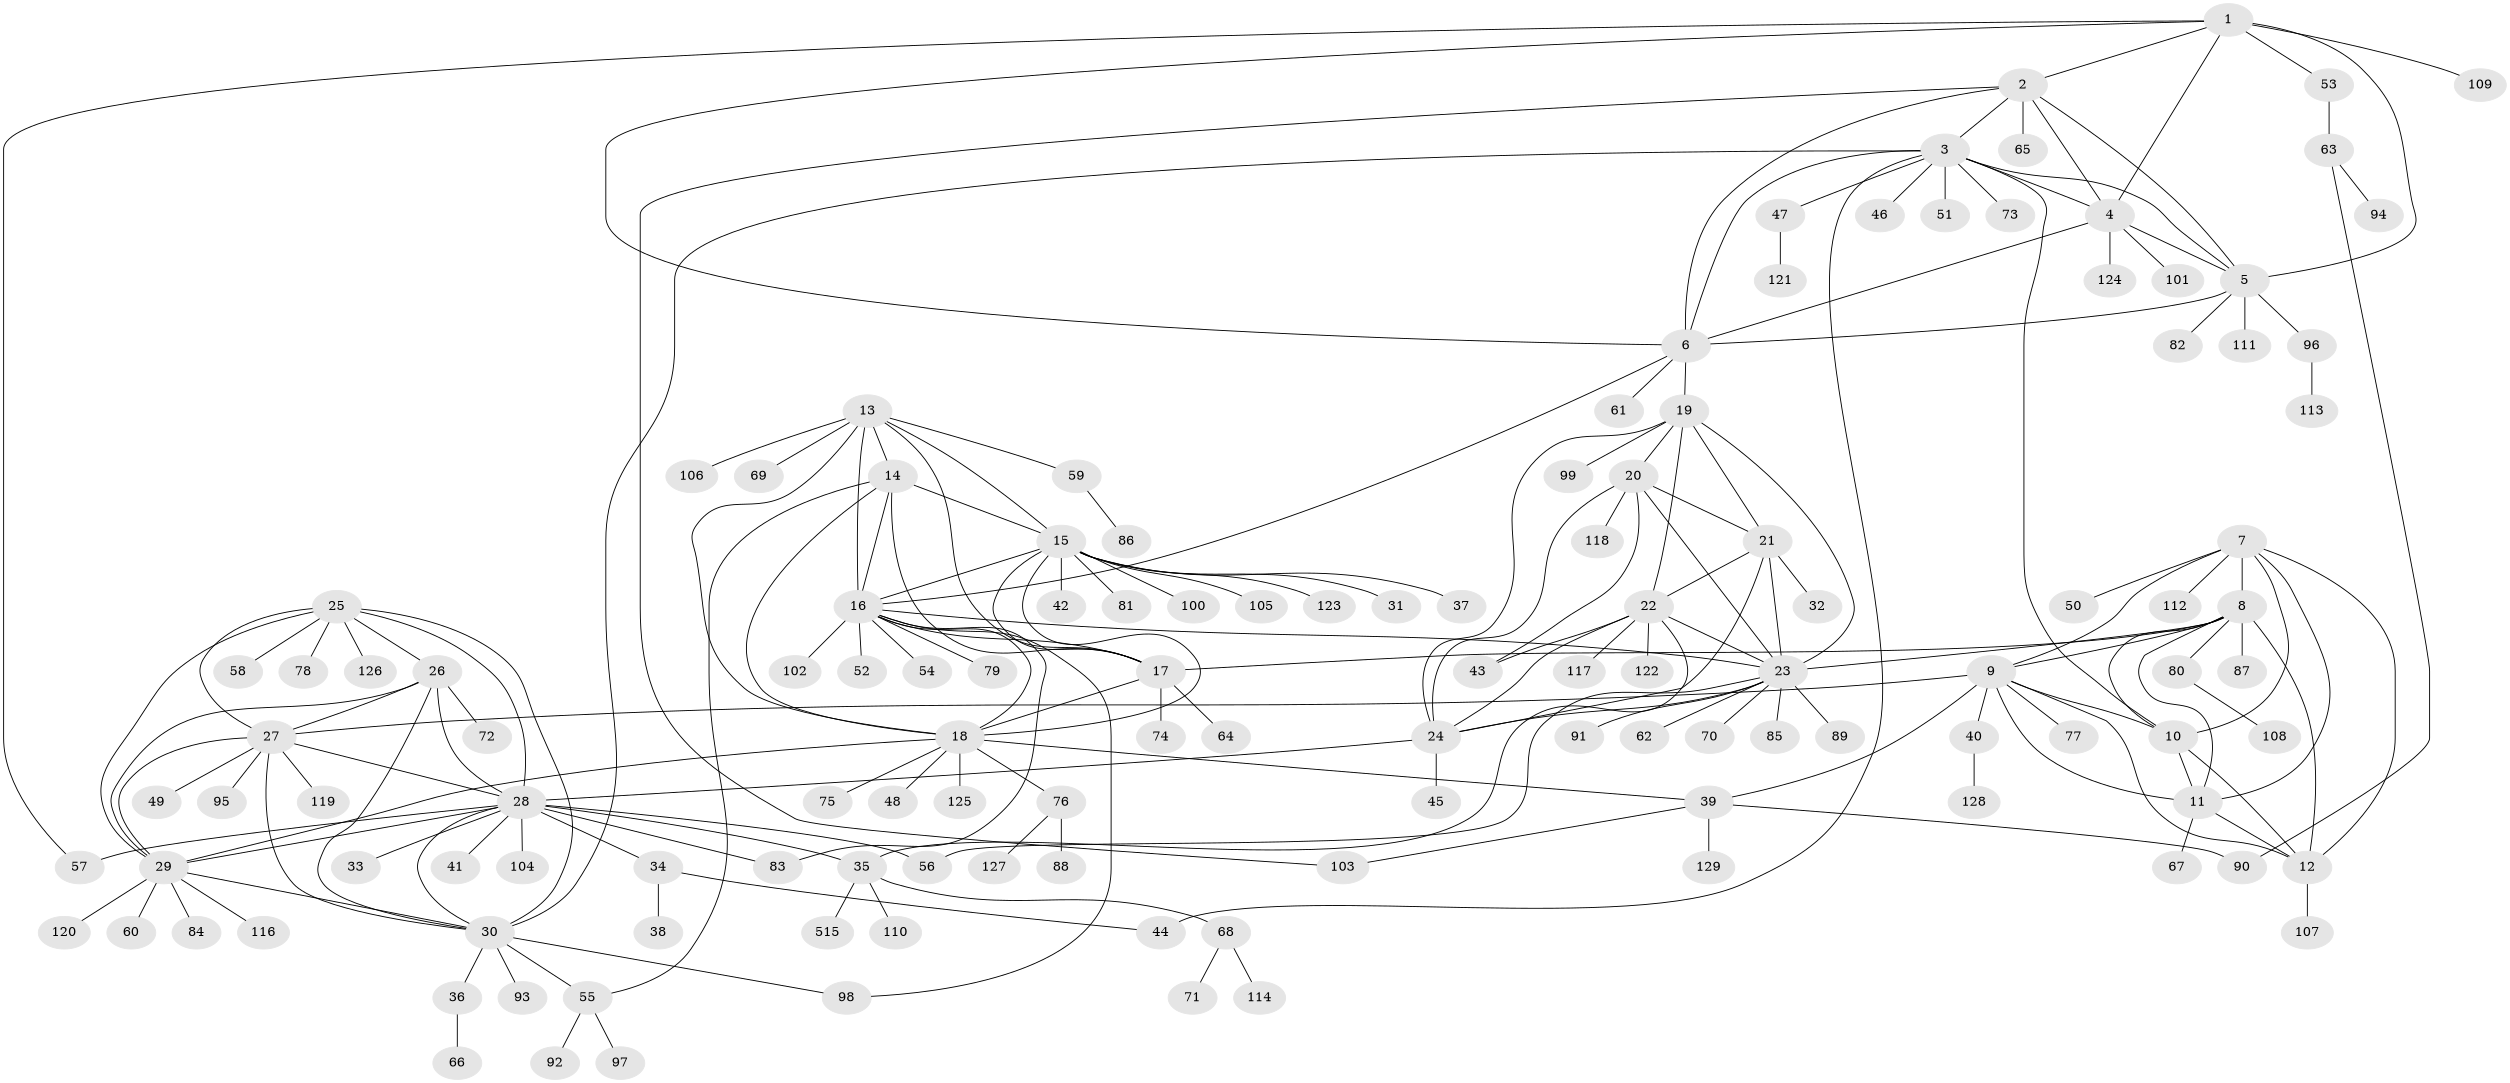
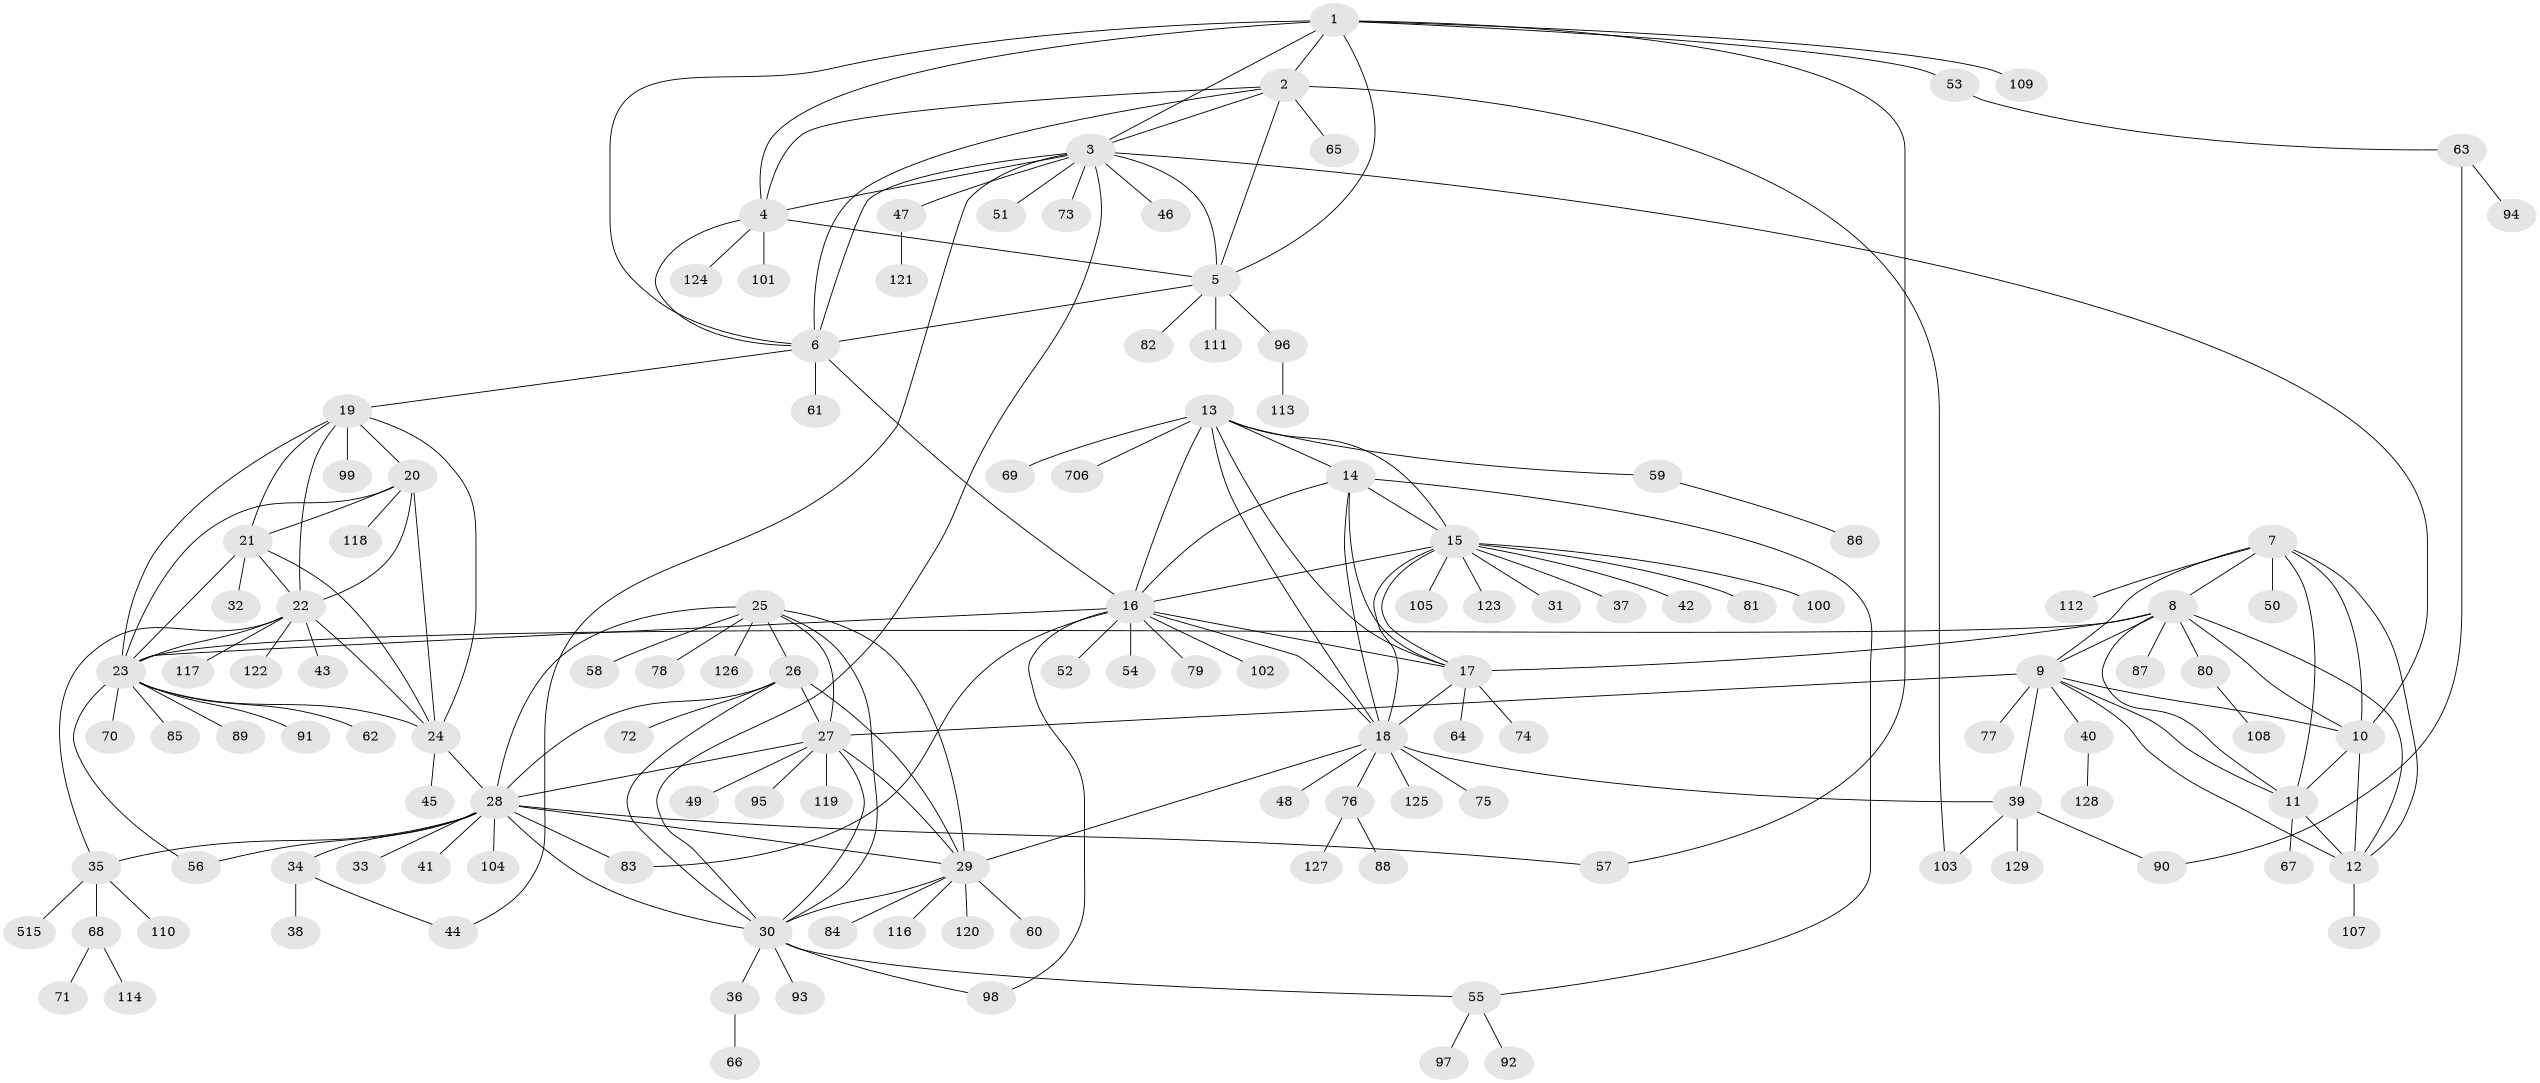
none -> (1218, 82)
(692, 476) -> (1077, 476)
(1598, 598) -> (387, 561)
